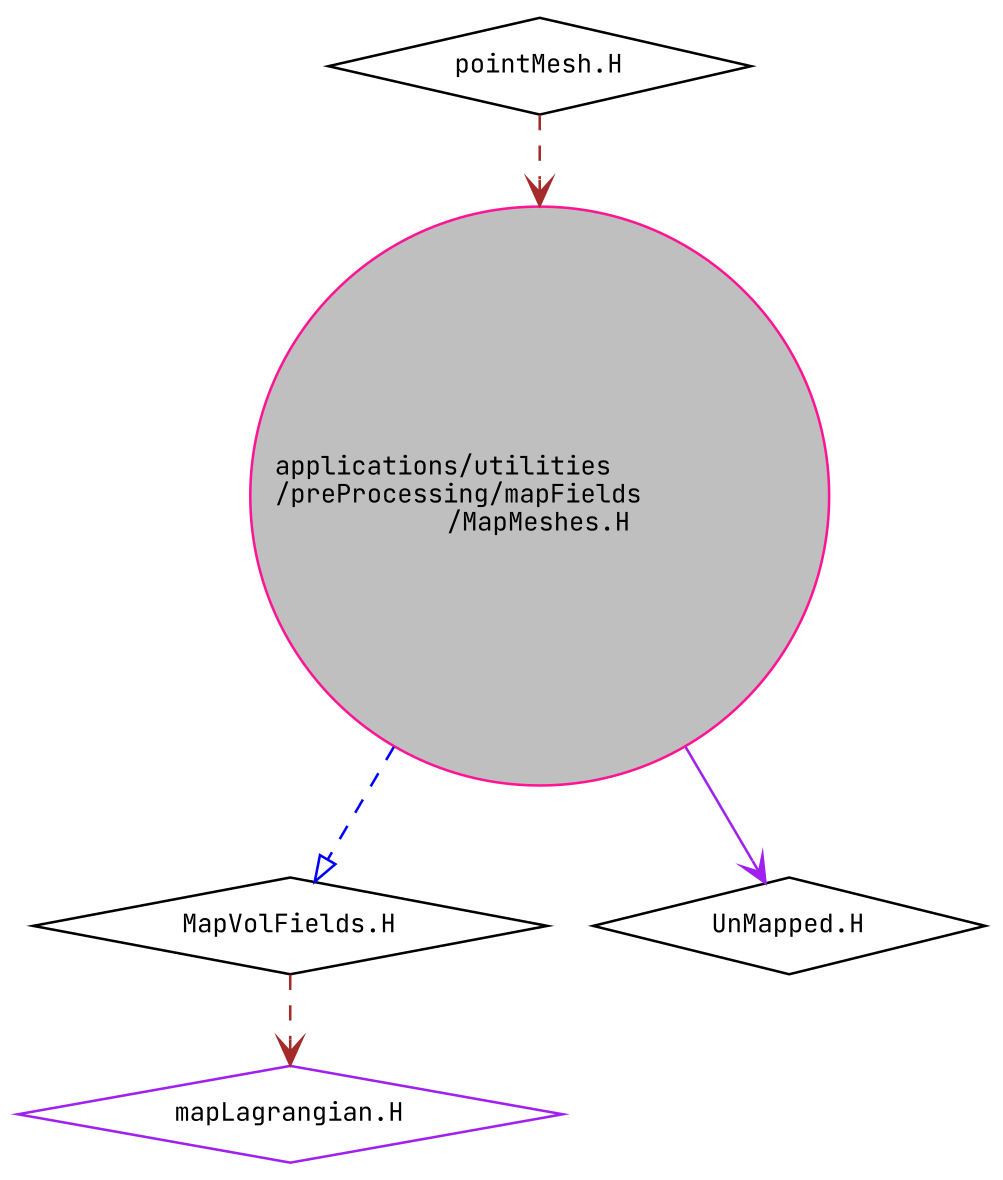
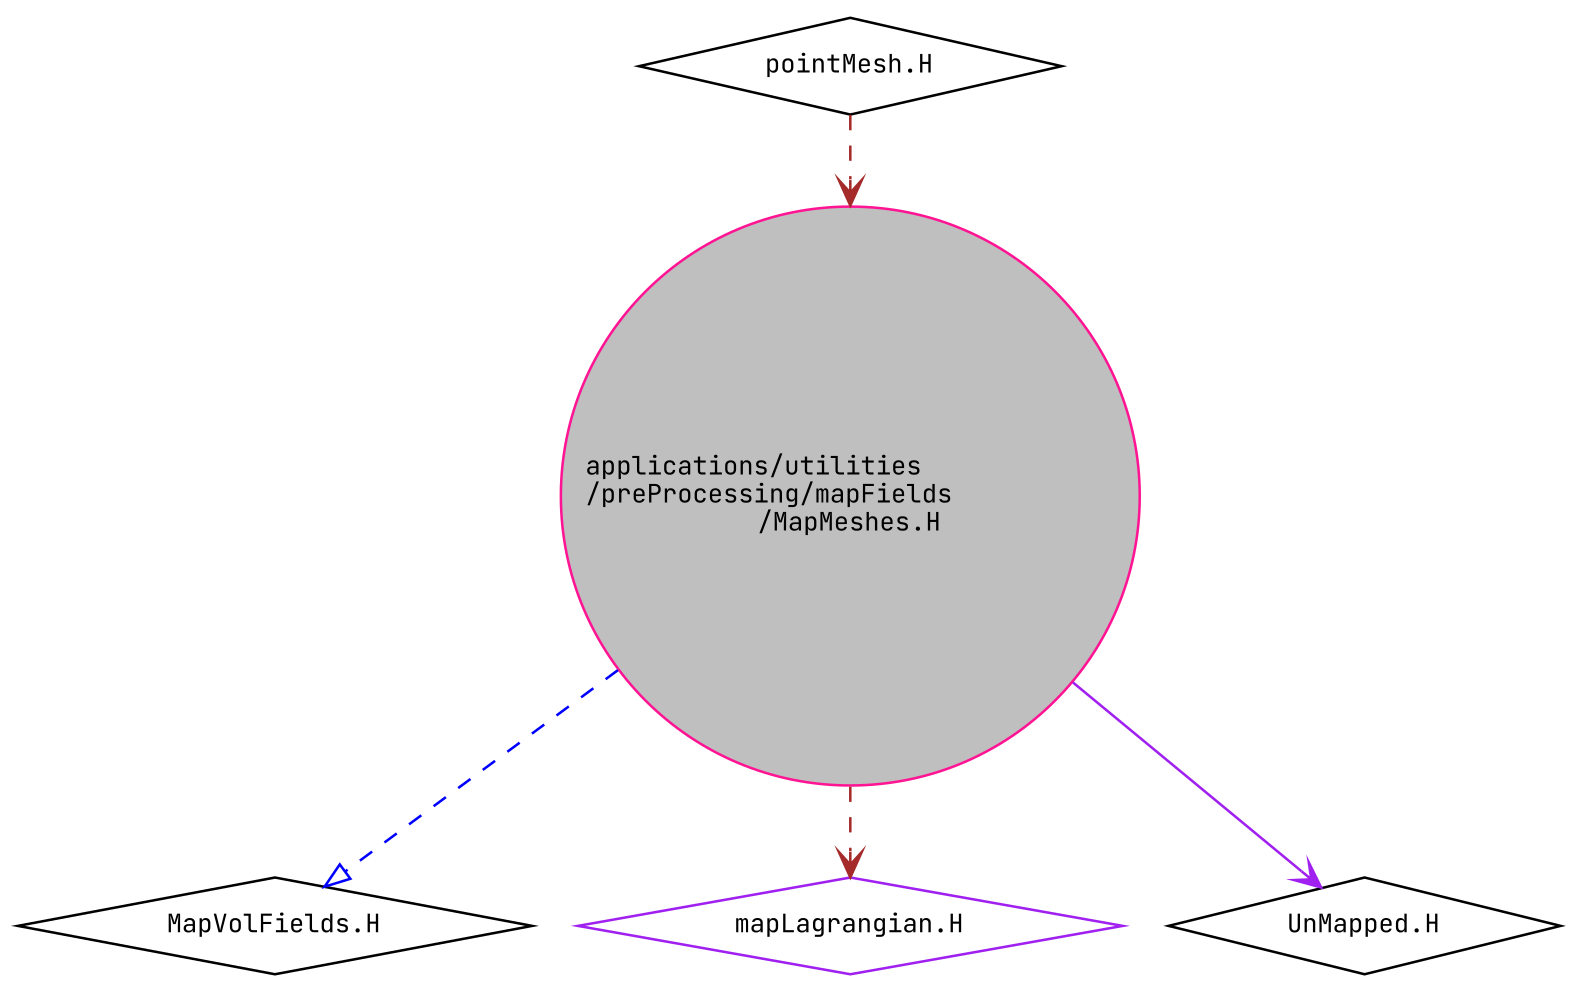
(290, 1007) -> (850, 819)
